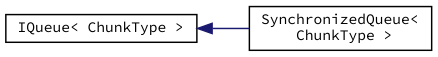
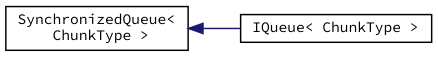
(231, 28) -> (222, 28)
